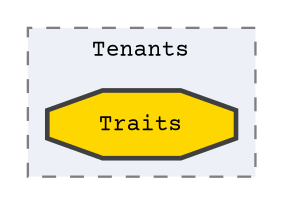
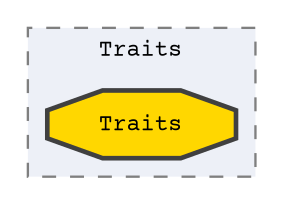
(142, 50) -> (142, 50)
